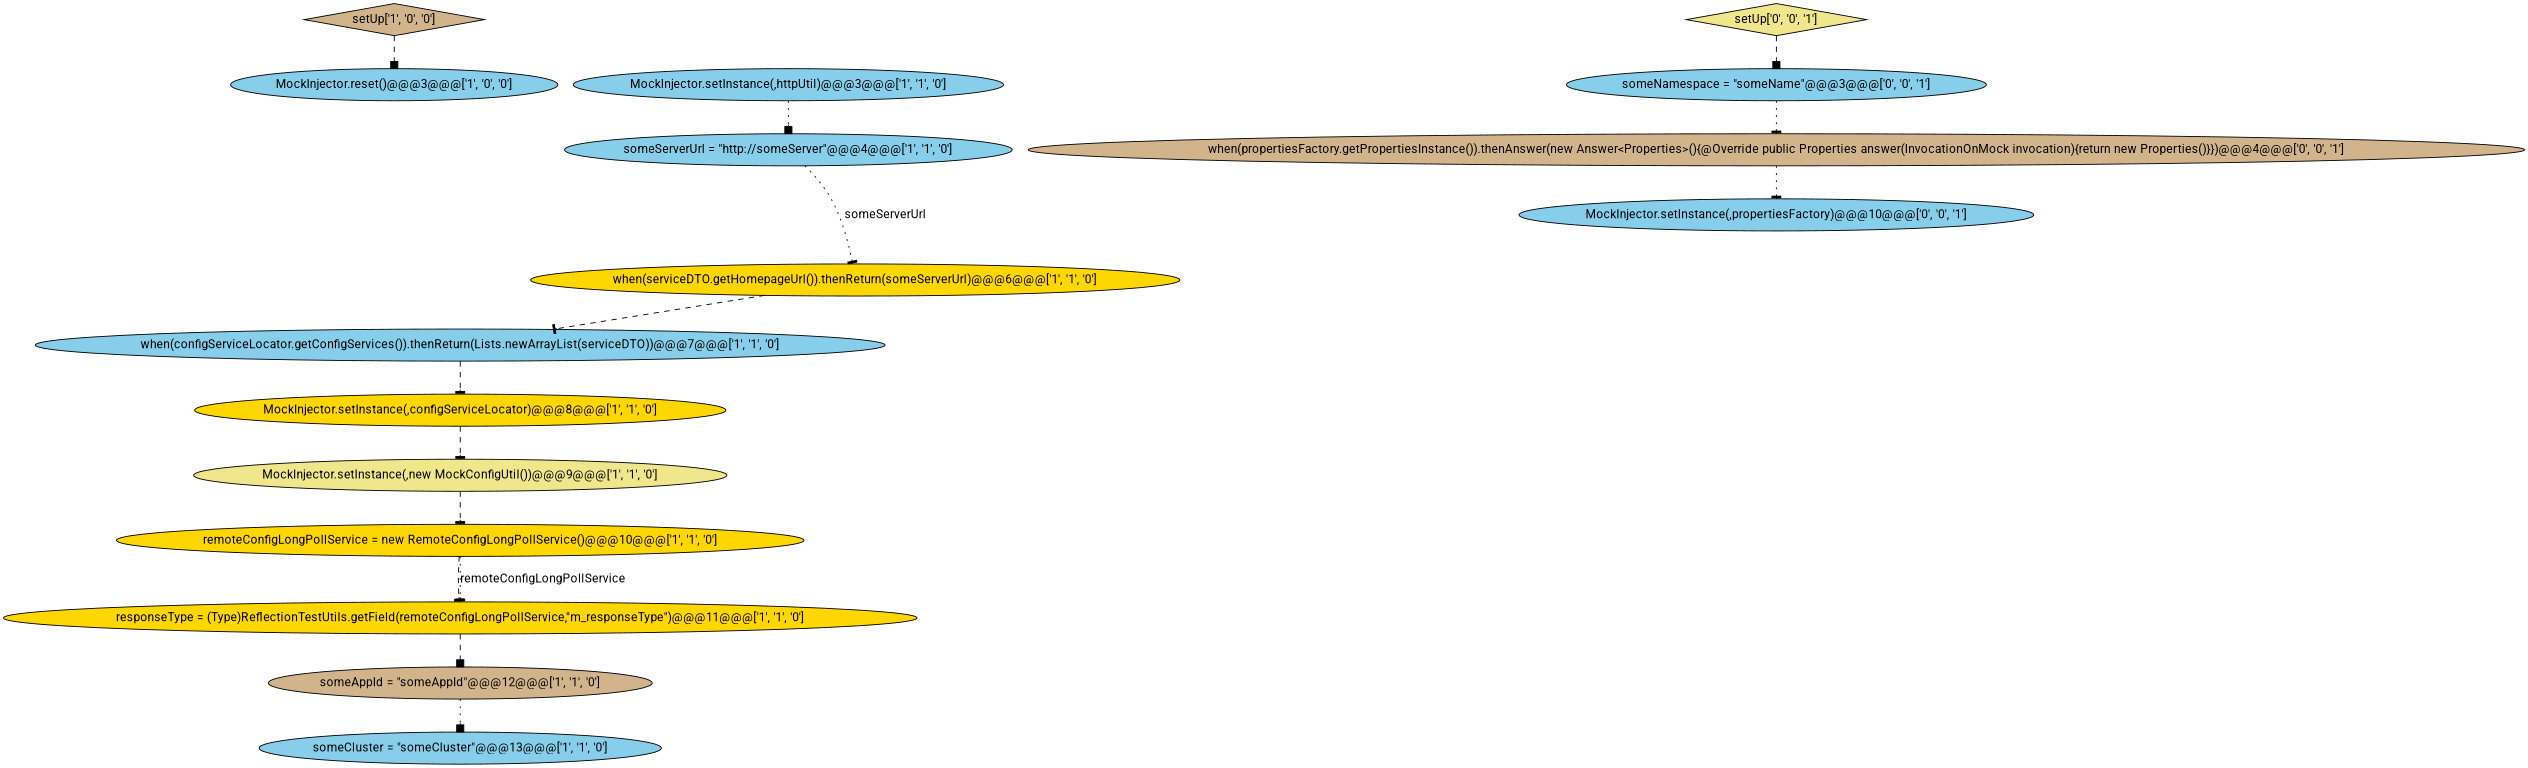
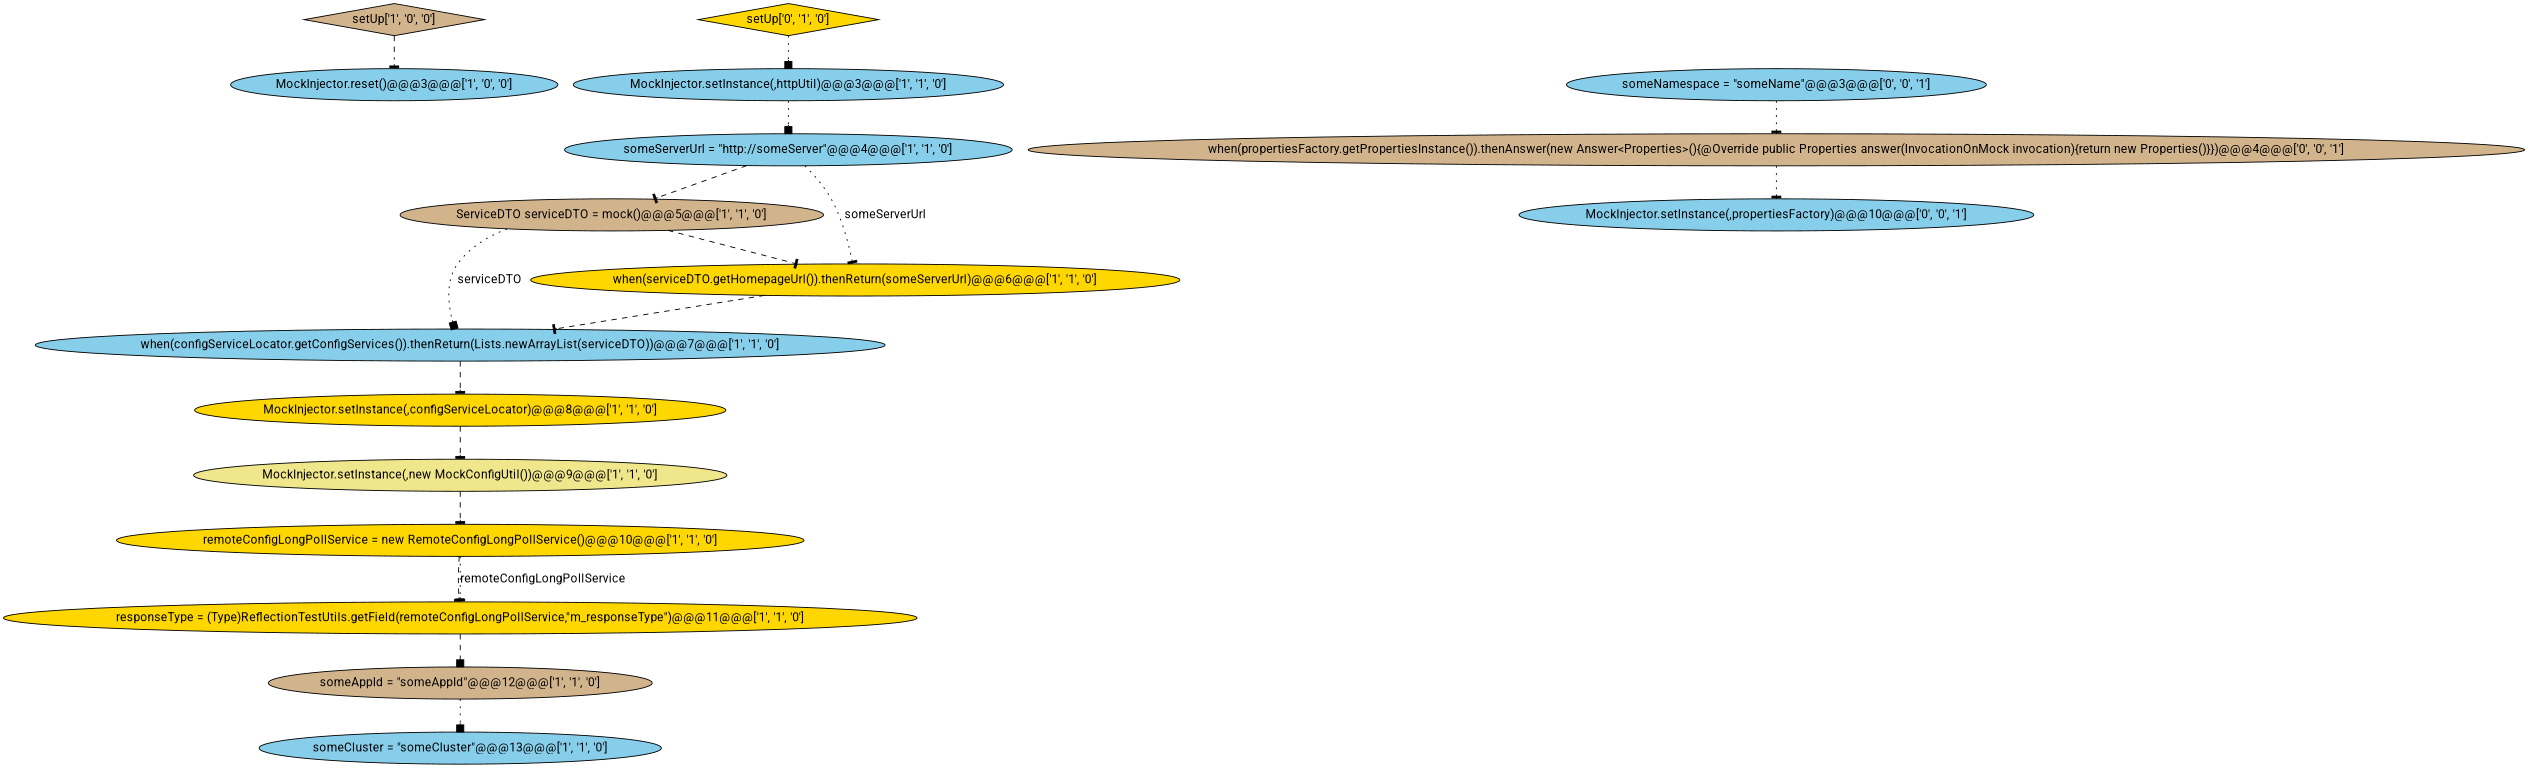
none -> (788, 20)
(1776, 20) -> none
(394, 48) -> (394, 48)
none -> (612, 215)
